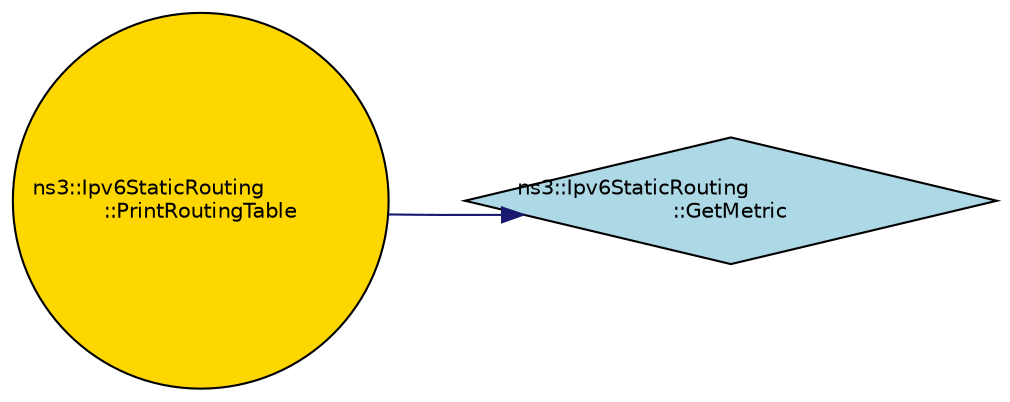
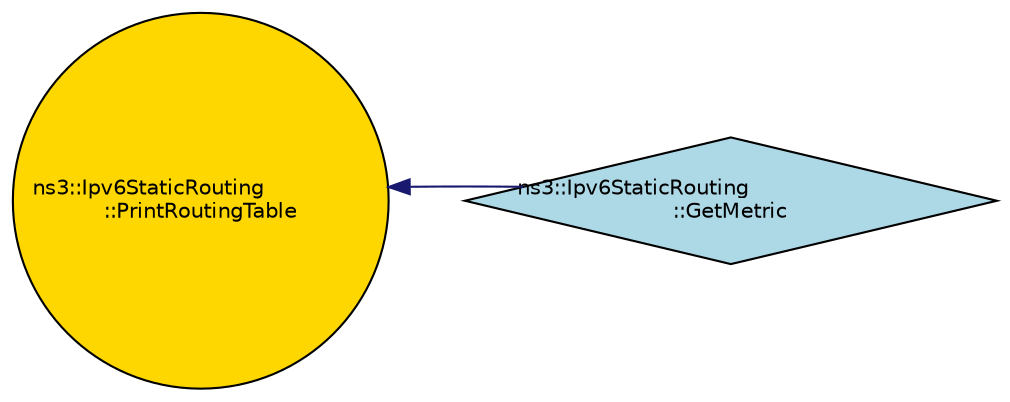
(445, 215) -> (467, 187)
